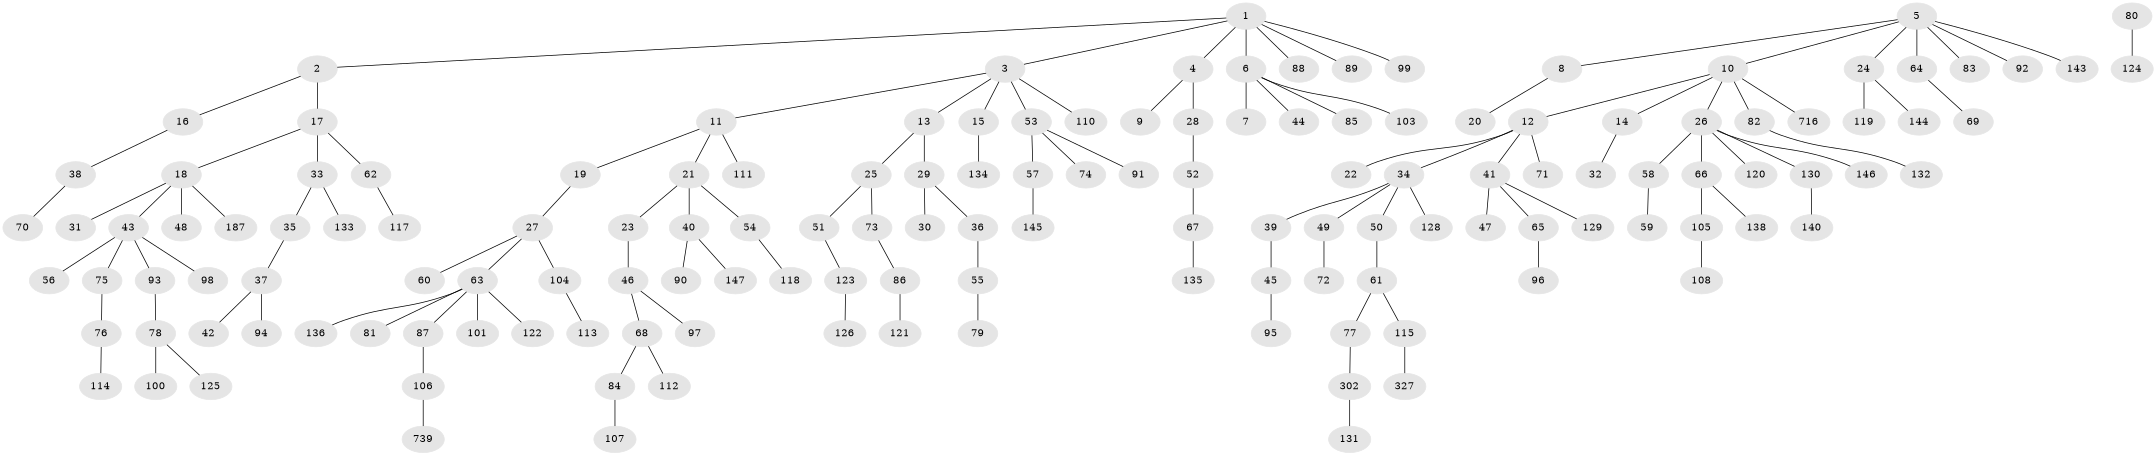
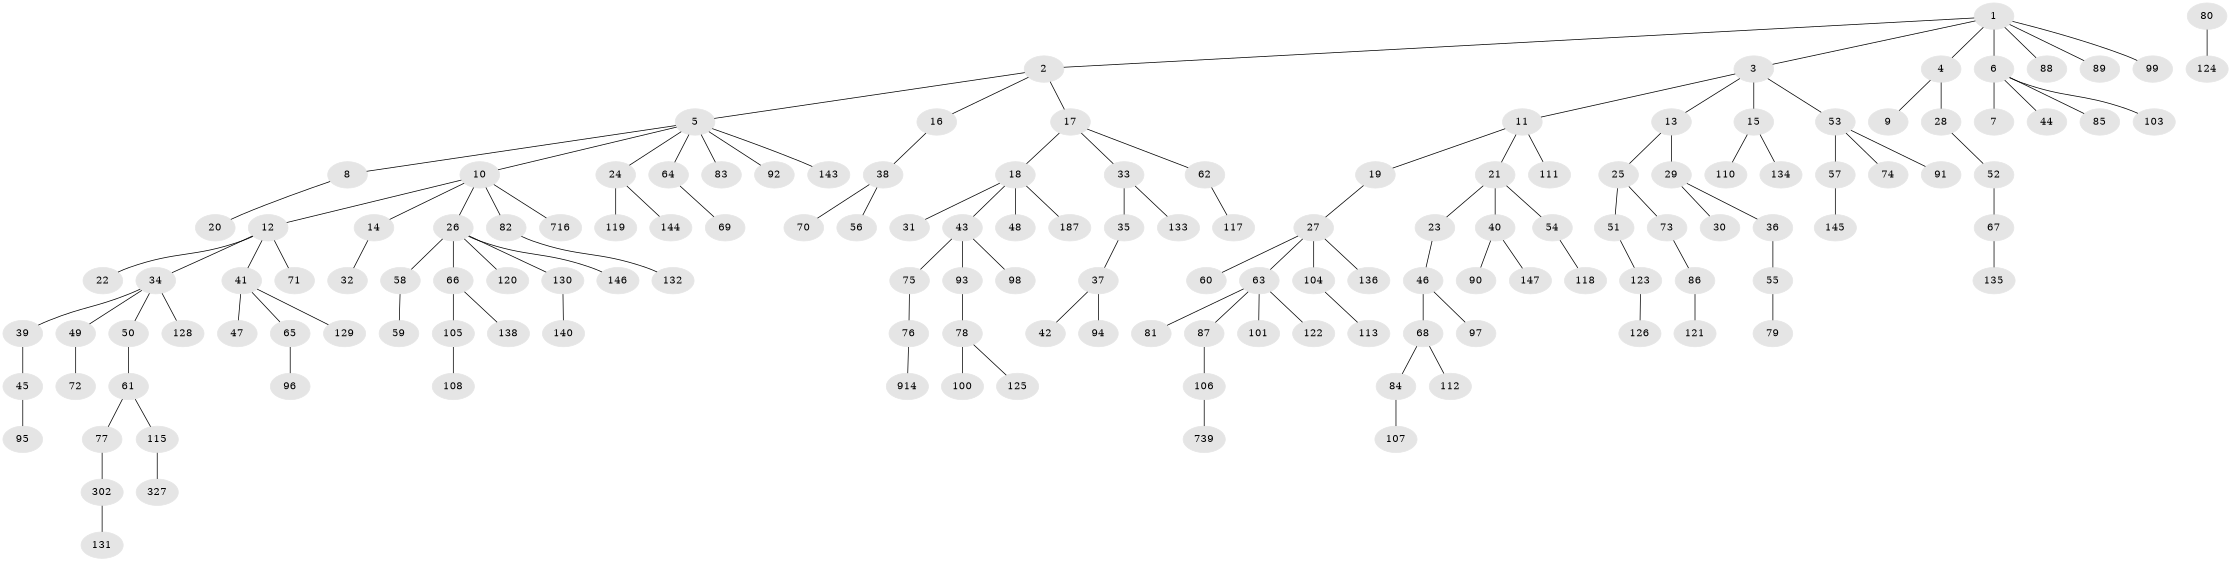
(1045, 95) -> (1740, 148)
none -> (870, 96)
(89, 254) -> (870, 201)
(397, 307) -> (1341, 254)
(101, 386) -> (907, 386)
